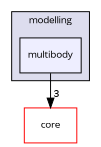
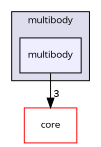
(51, 21) -> (51, 21)
